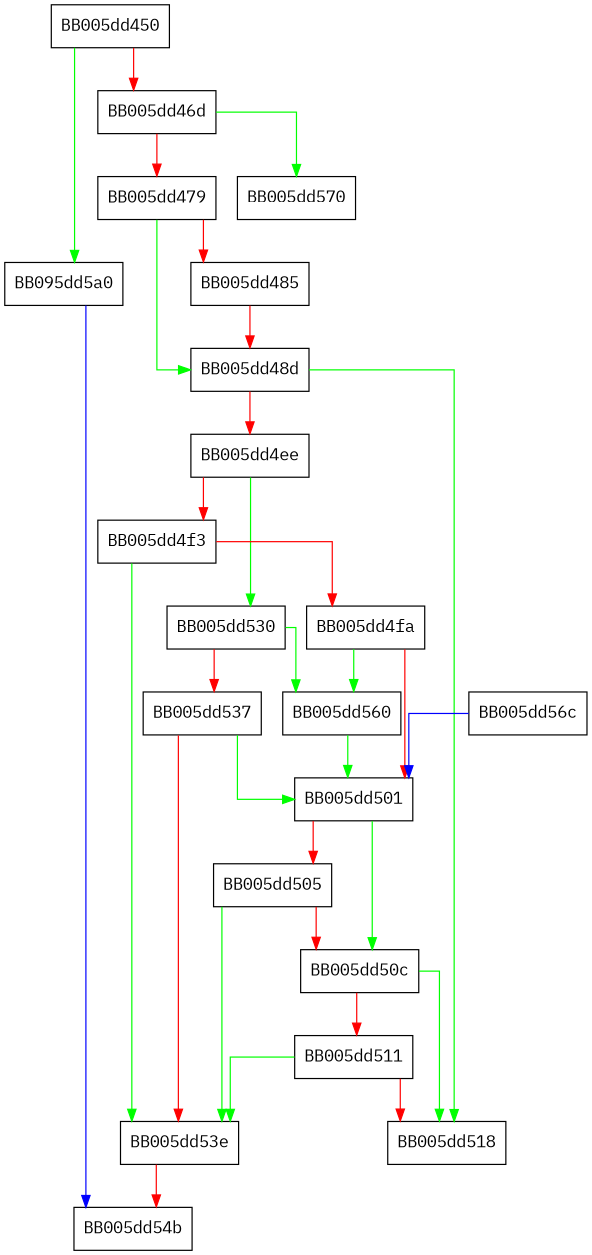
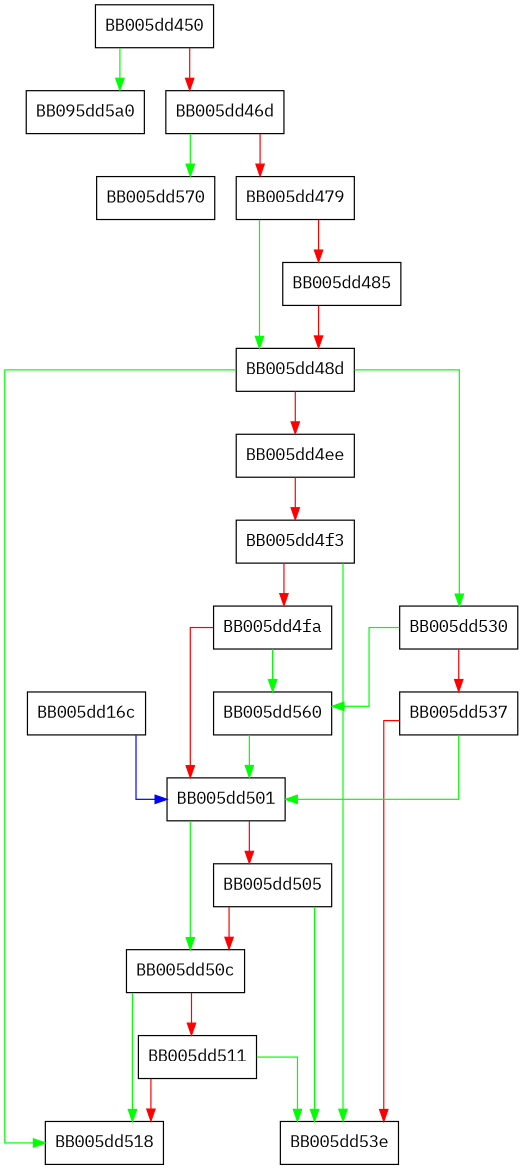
(251, 533) -> (459, 430)
(528, 713) -> (86, 713)
(133, 1229) -> none
